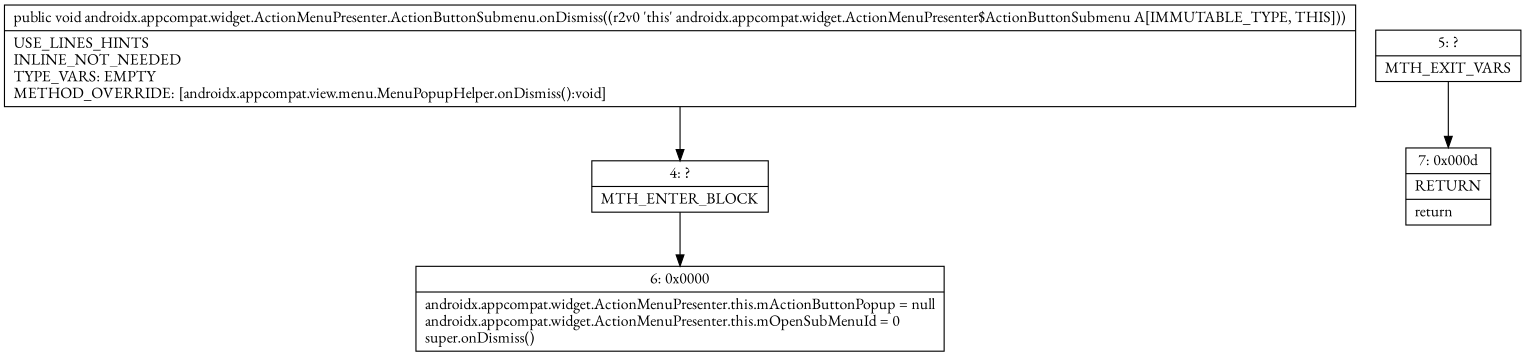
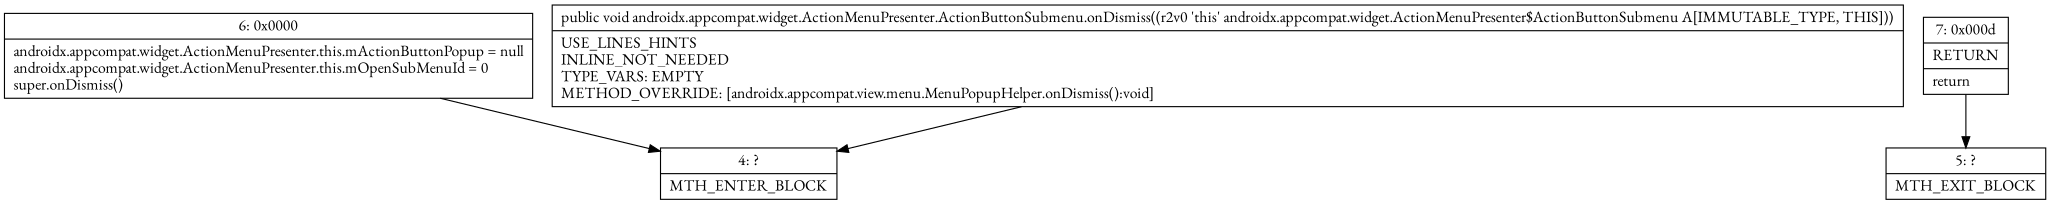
(1448, 68) -> (1966, 186)
(1448, 109) -> (1966, 116)
(680, 234) -> (545, 123)
